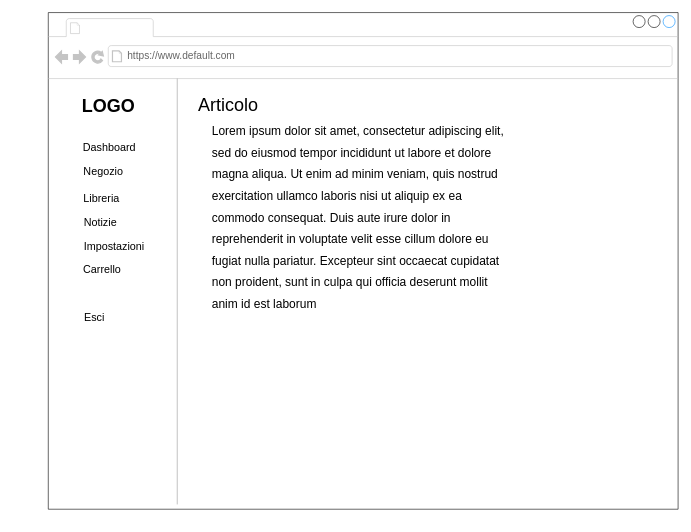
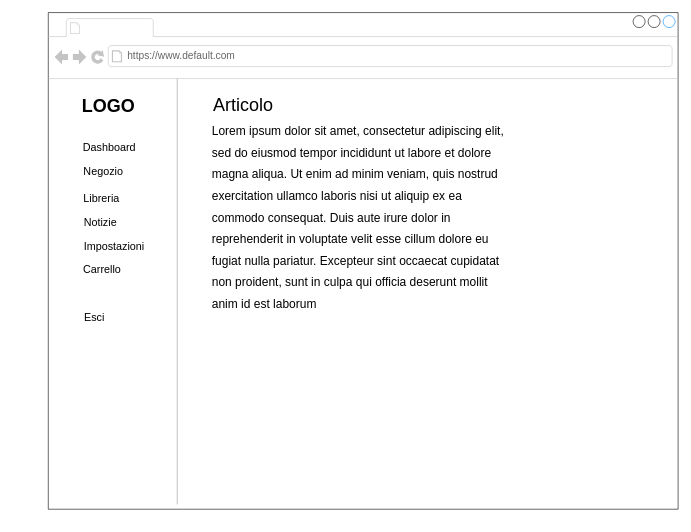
(228, 104) -> (243, 104)
